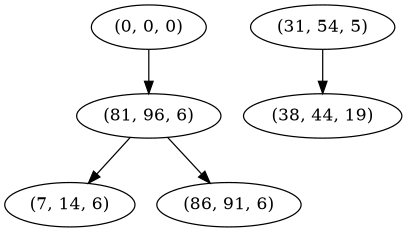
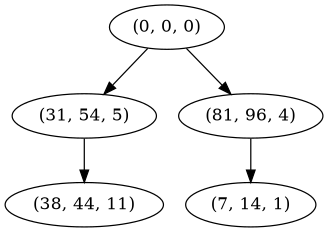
none -> (130, 67)
(149, 116) -> (251, 116)
(323, 116) -> (84, 205)
(70, 205) -> (251, 205)
(229, 205) -> none
